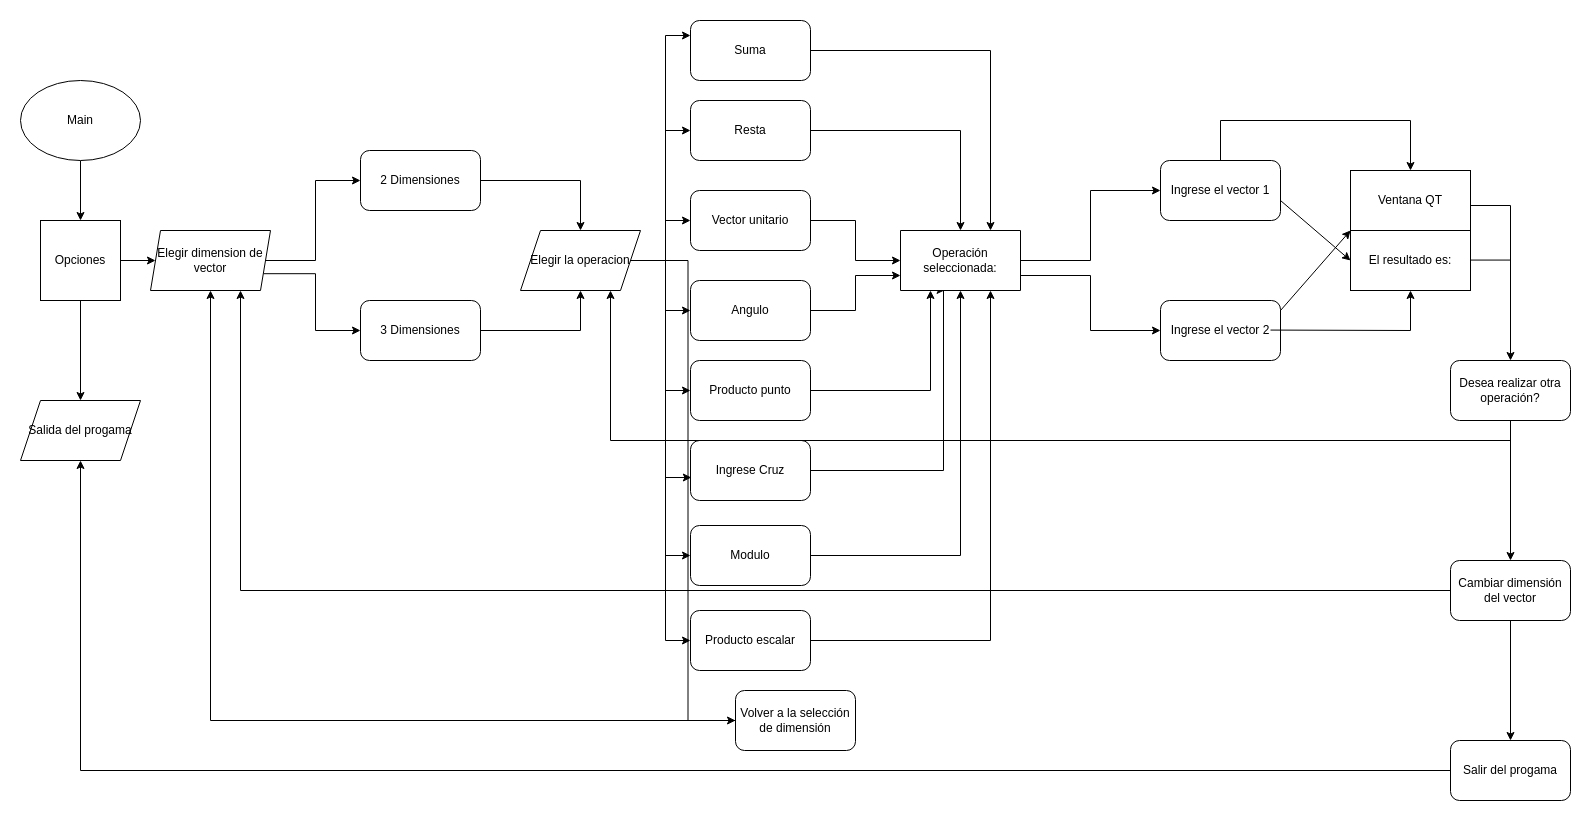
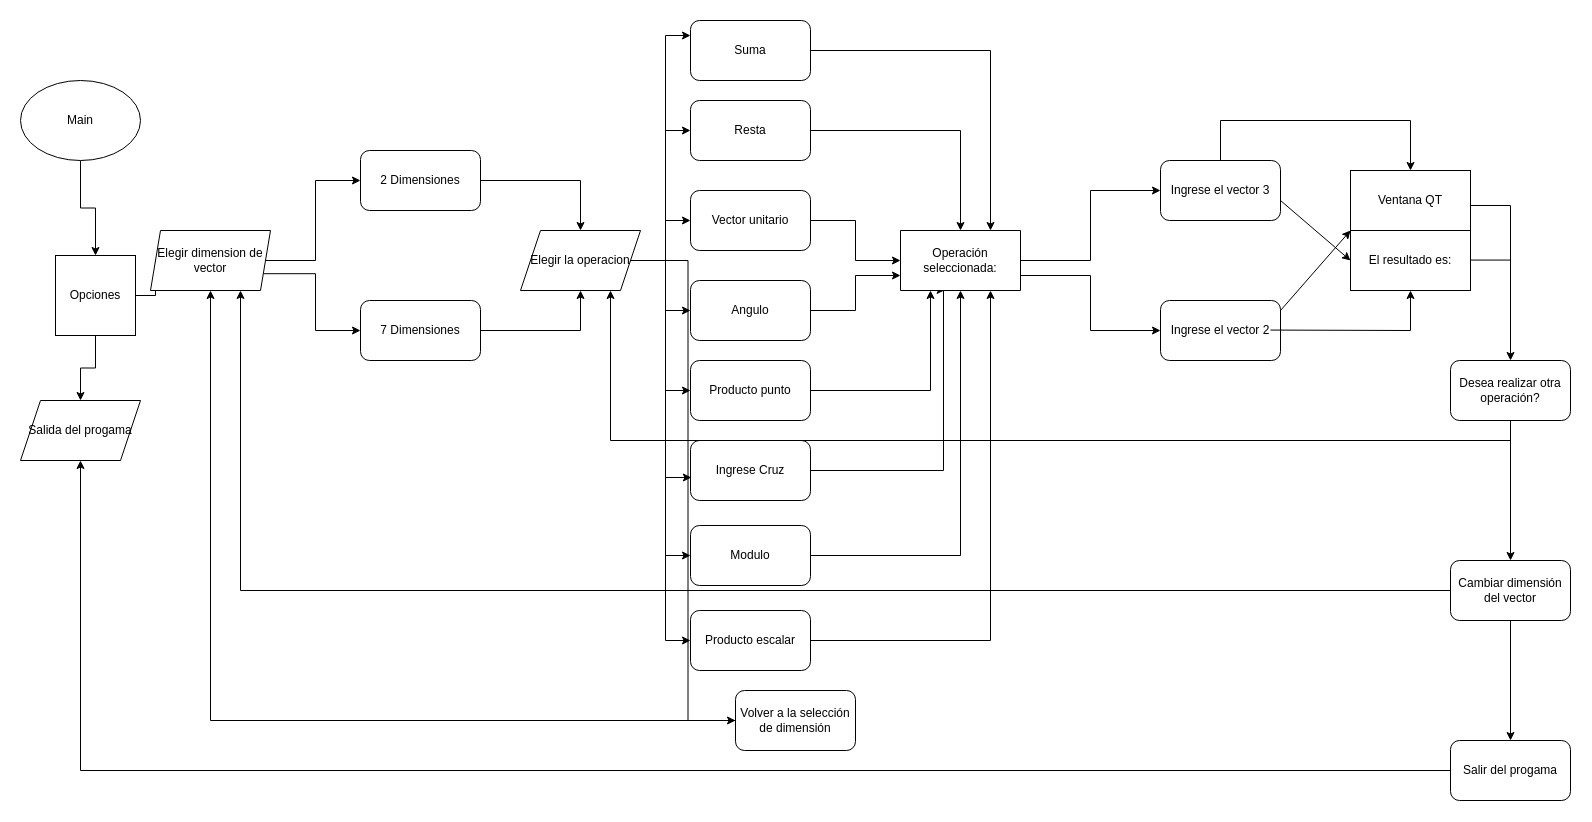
(1221, 191) -> (1221, 191)
(81, 261) -> (96, 296)
(421, 331) -> (421, 331)
